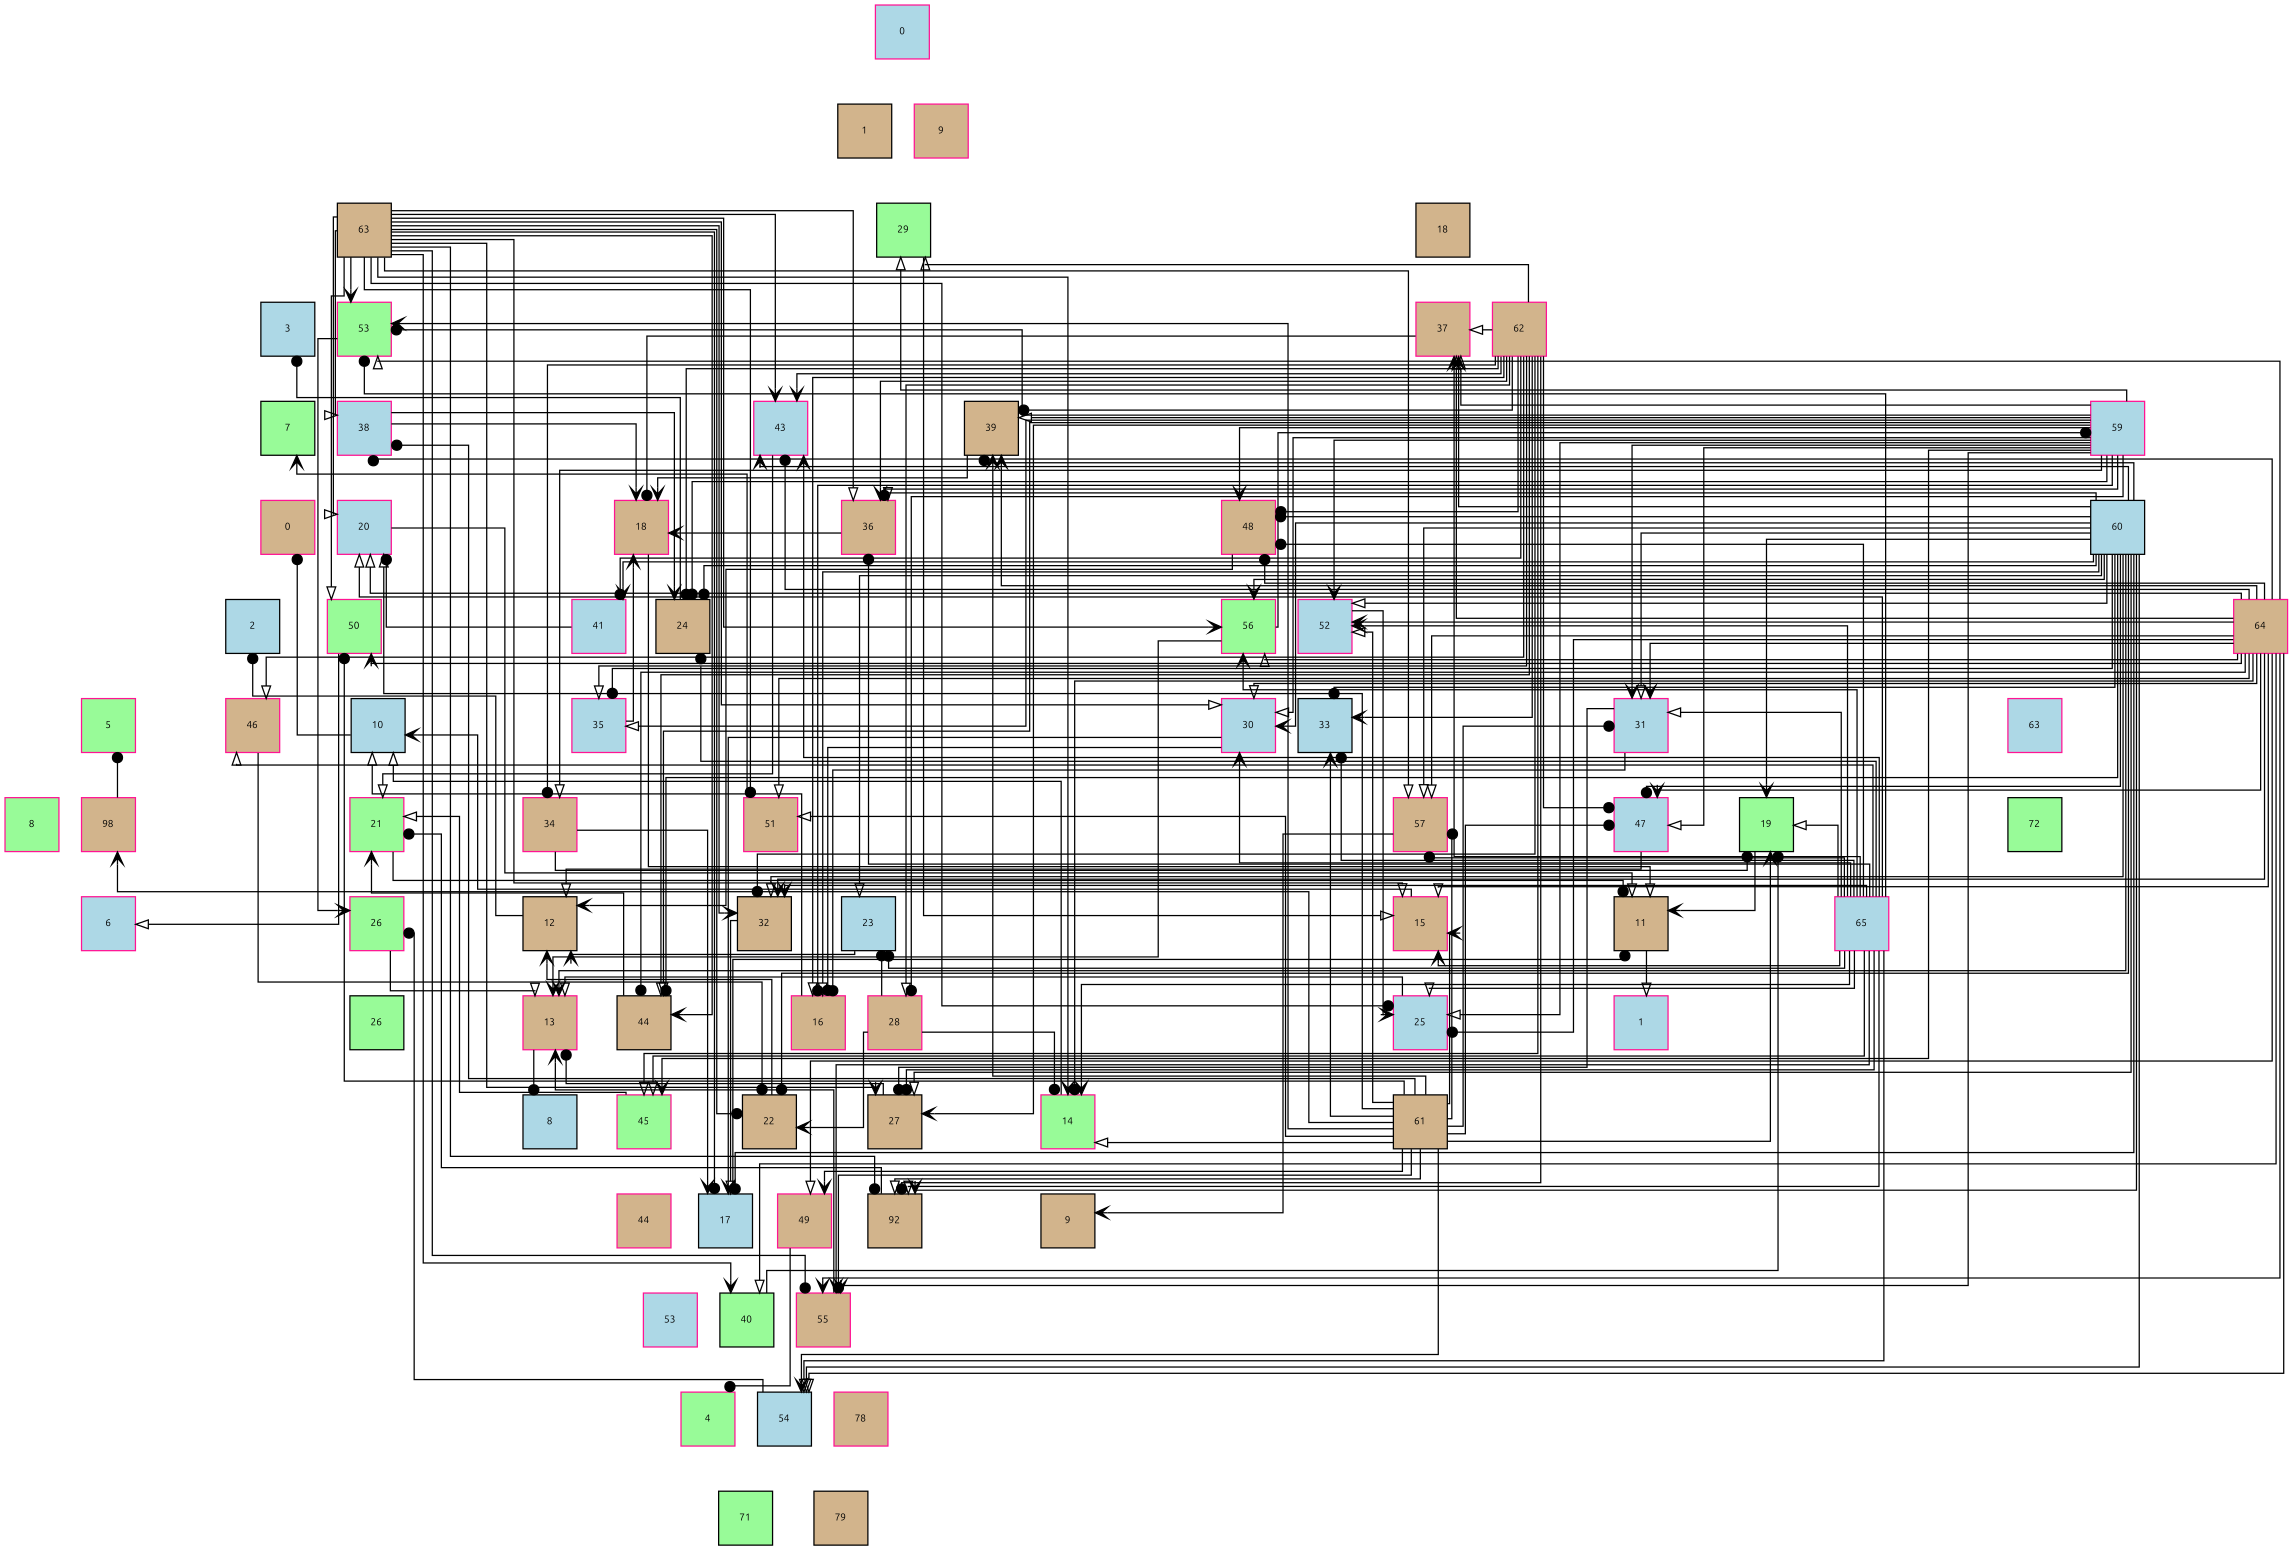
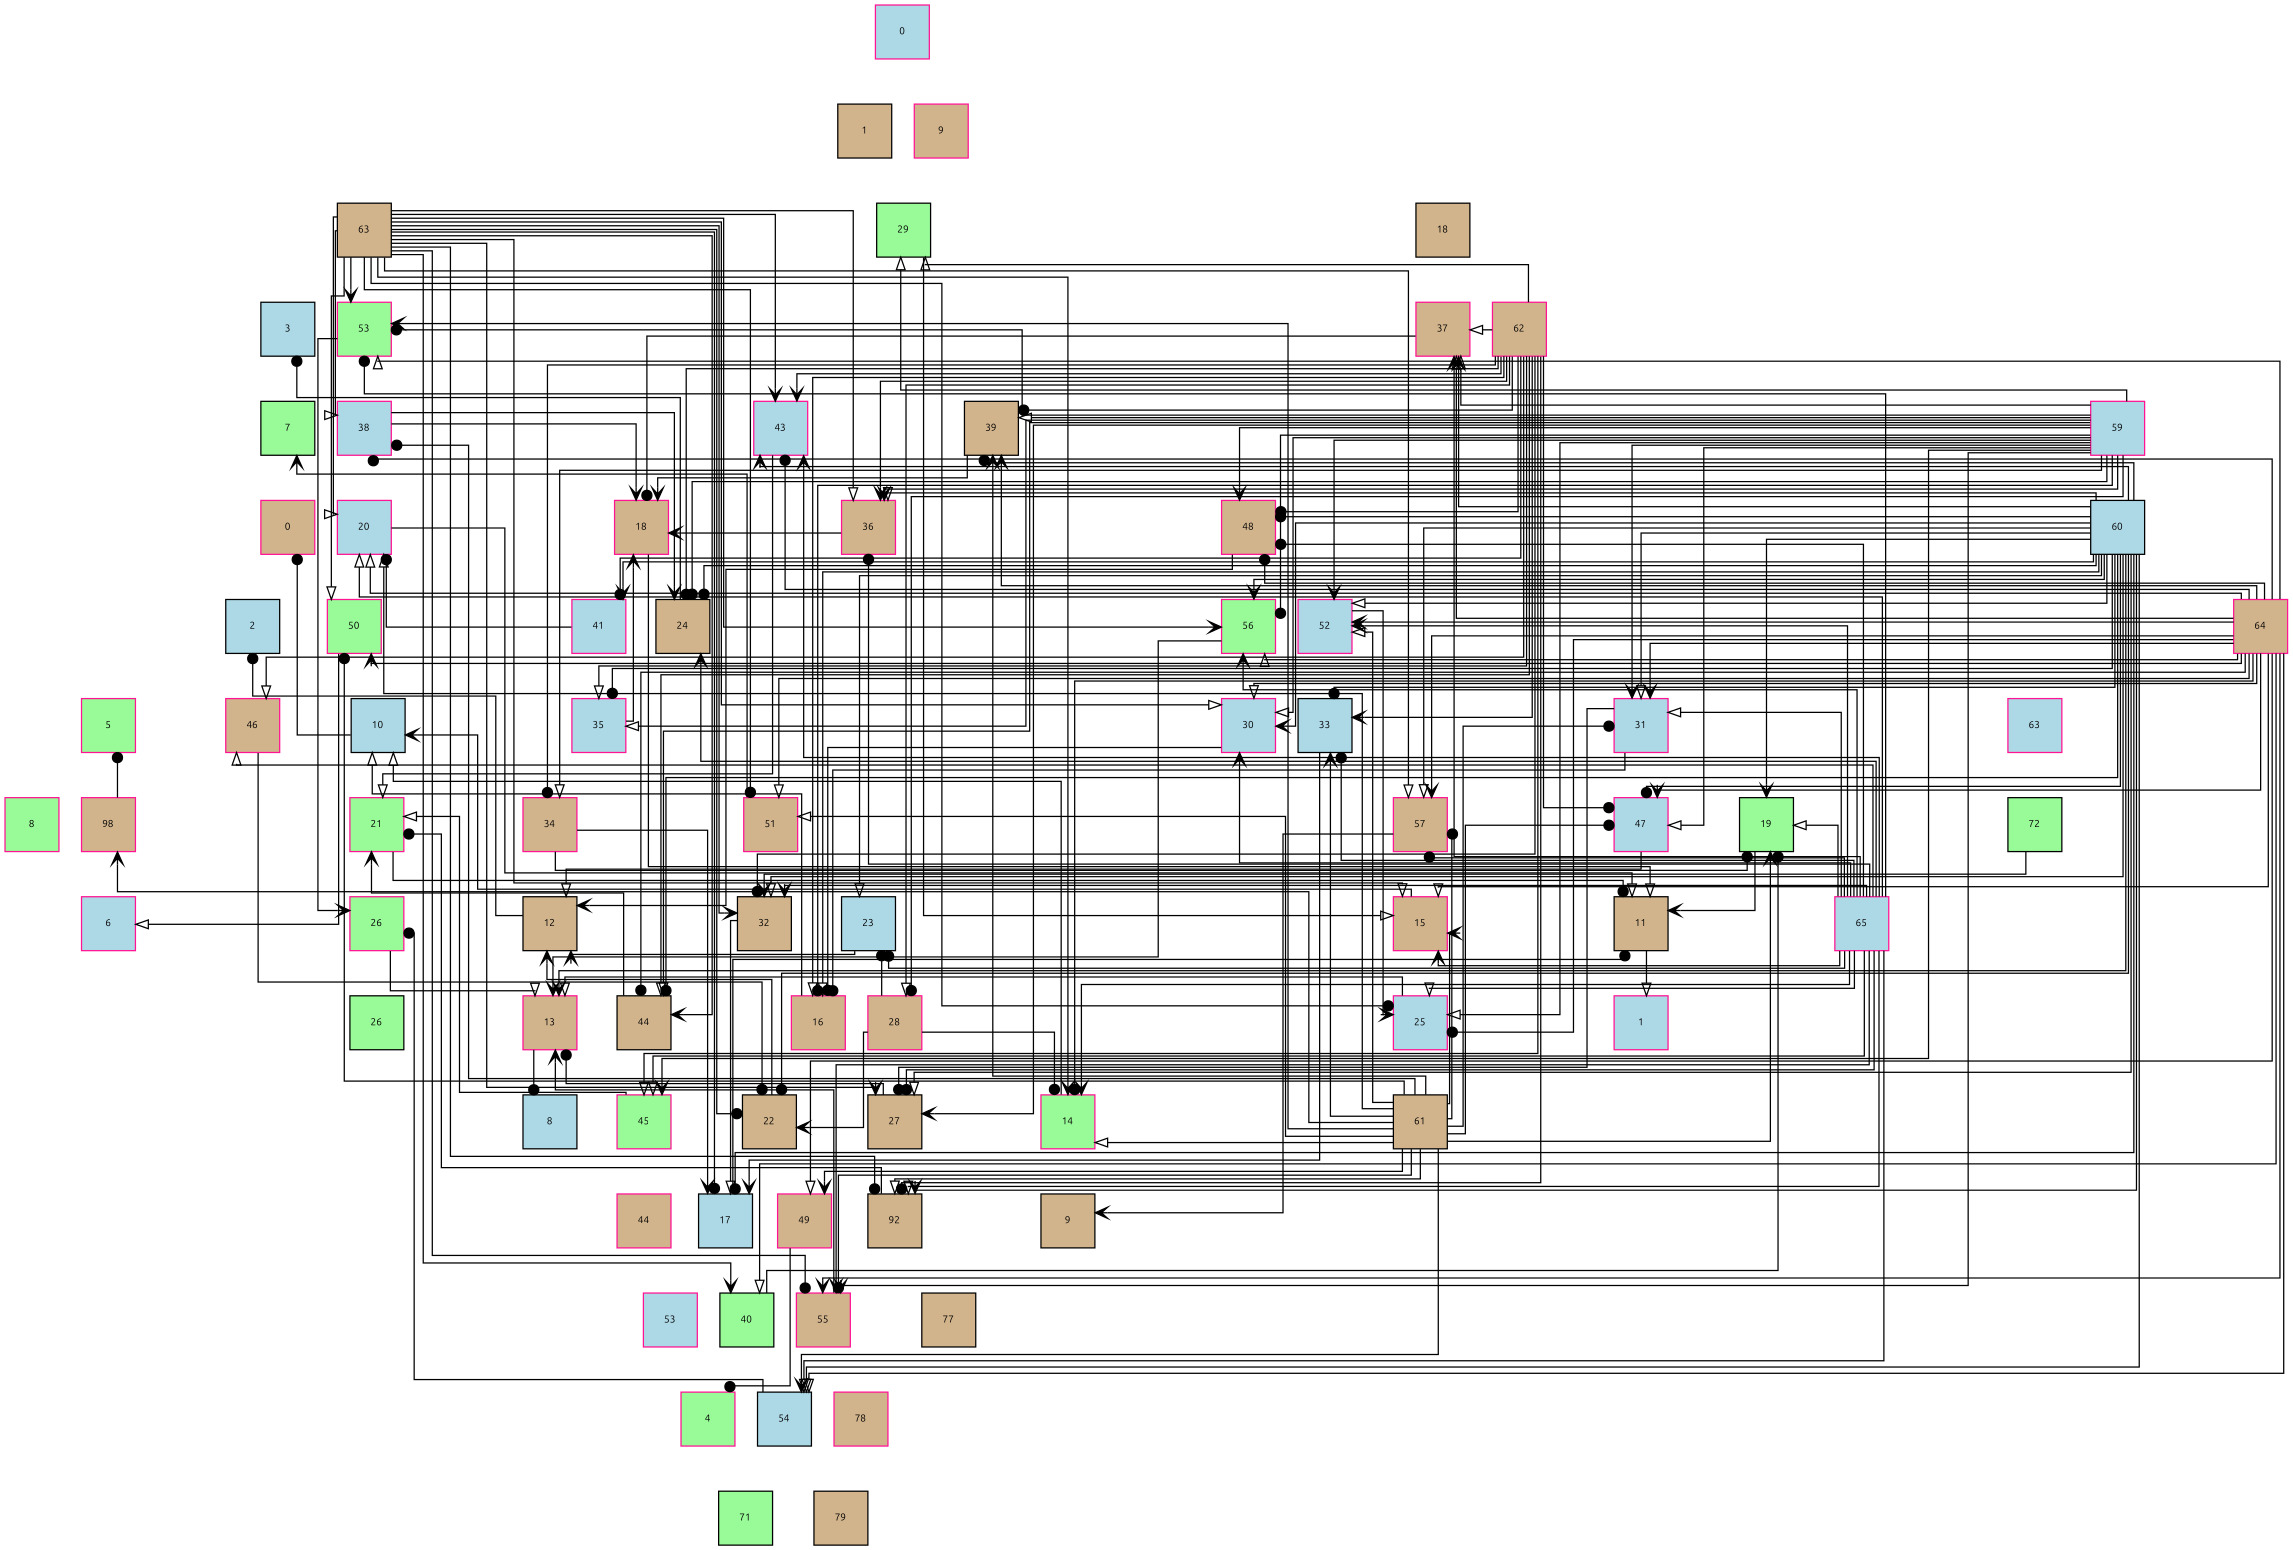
(1581, 433) -> (1596, 435)
(1517, 489) -> (1517, 489)
(1758, 636) -> (1758, 636)
(753, 737) -> (1320, 1102)
(1309, 761) -> (1309, 761)
(1632, 879) -> (1401, 874)
none -> (949, 1320)
